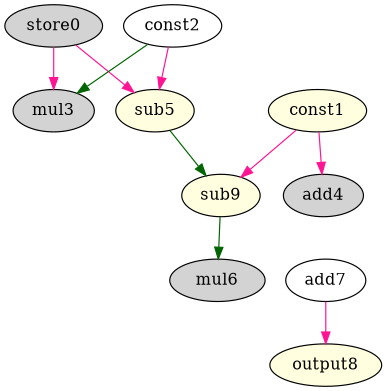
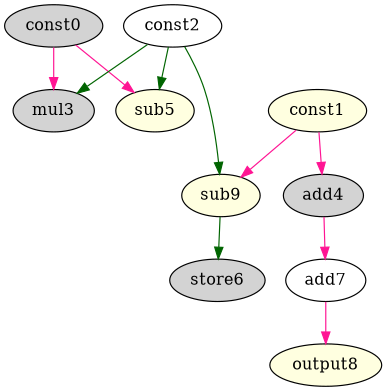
(54, 26) -> (54, 26)
(165, 62) -> (165, 62)
(184, 148) -> (208, 102)
none -> (324, 232)
(217, 280) -> (217, 280)
